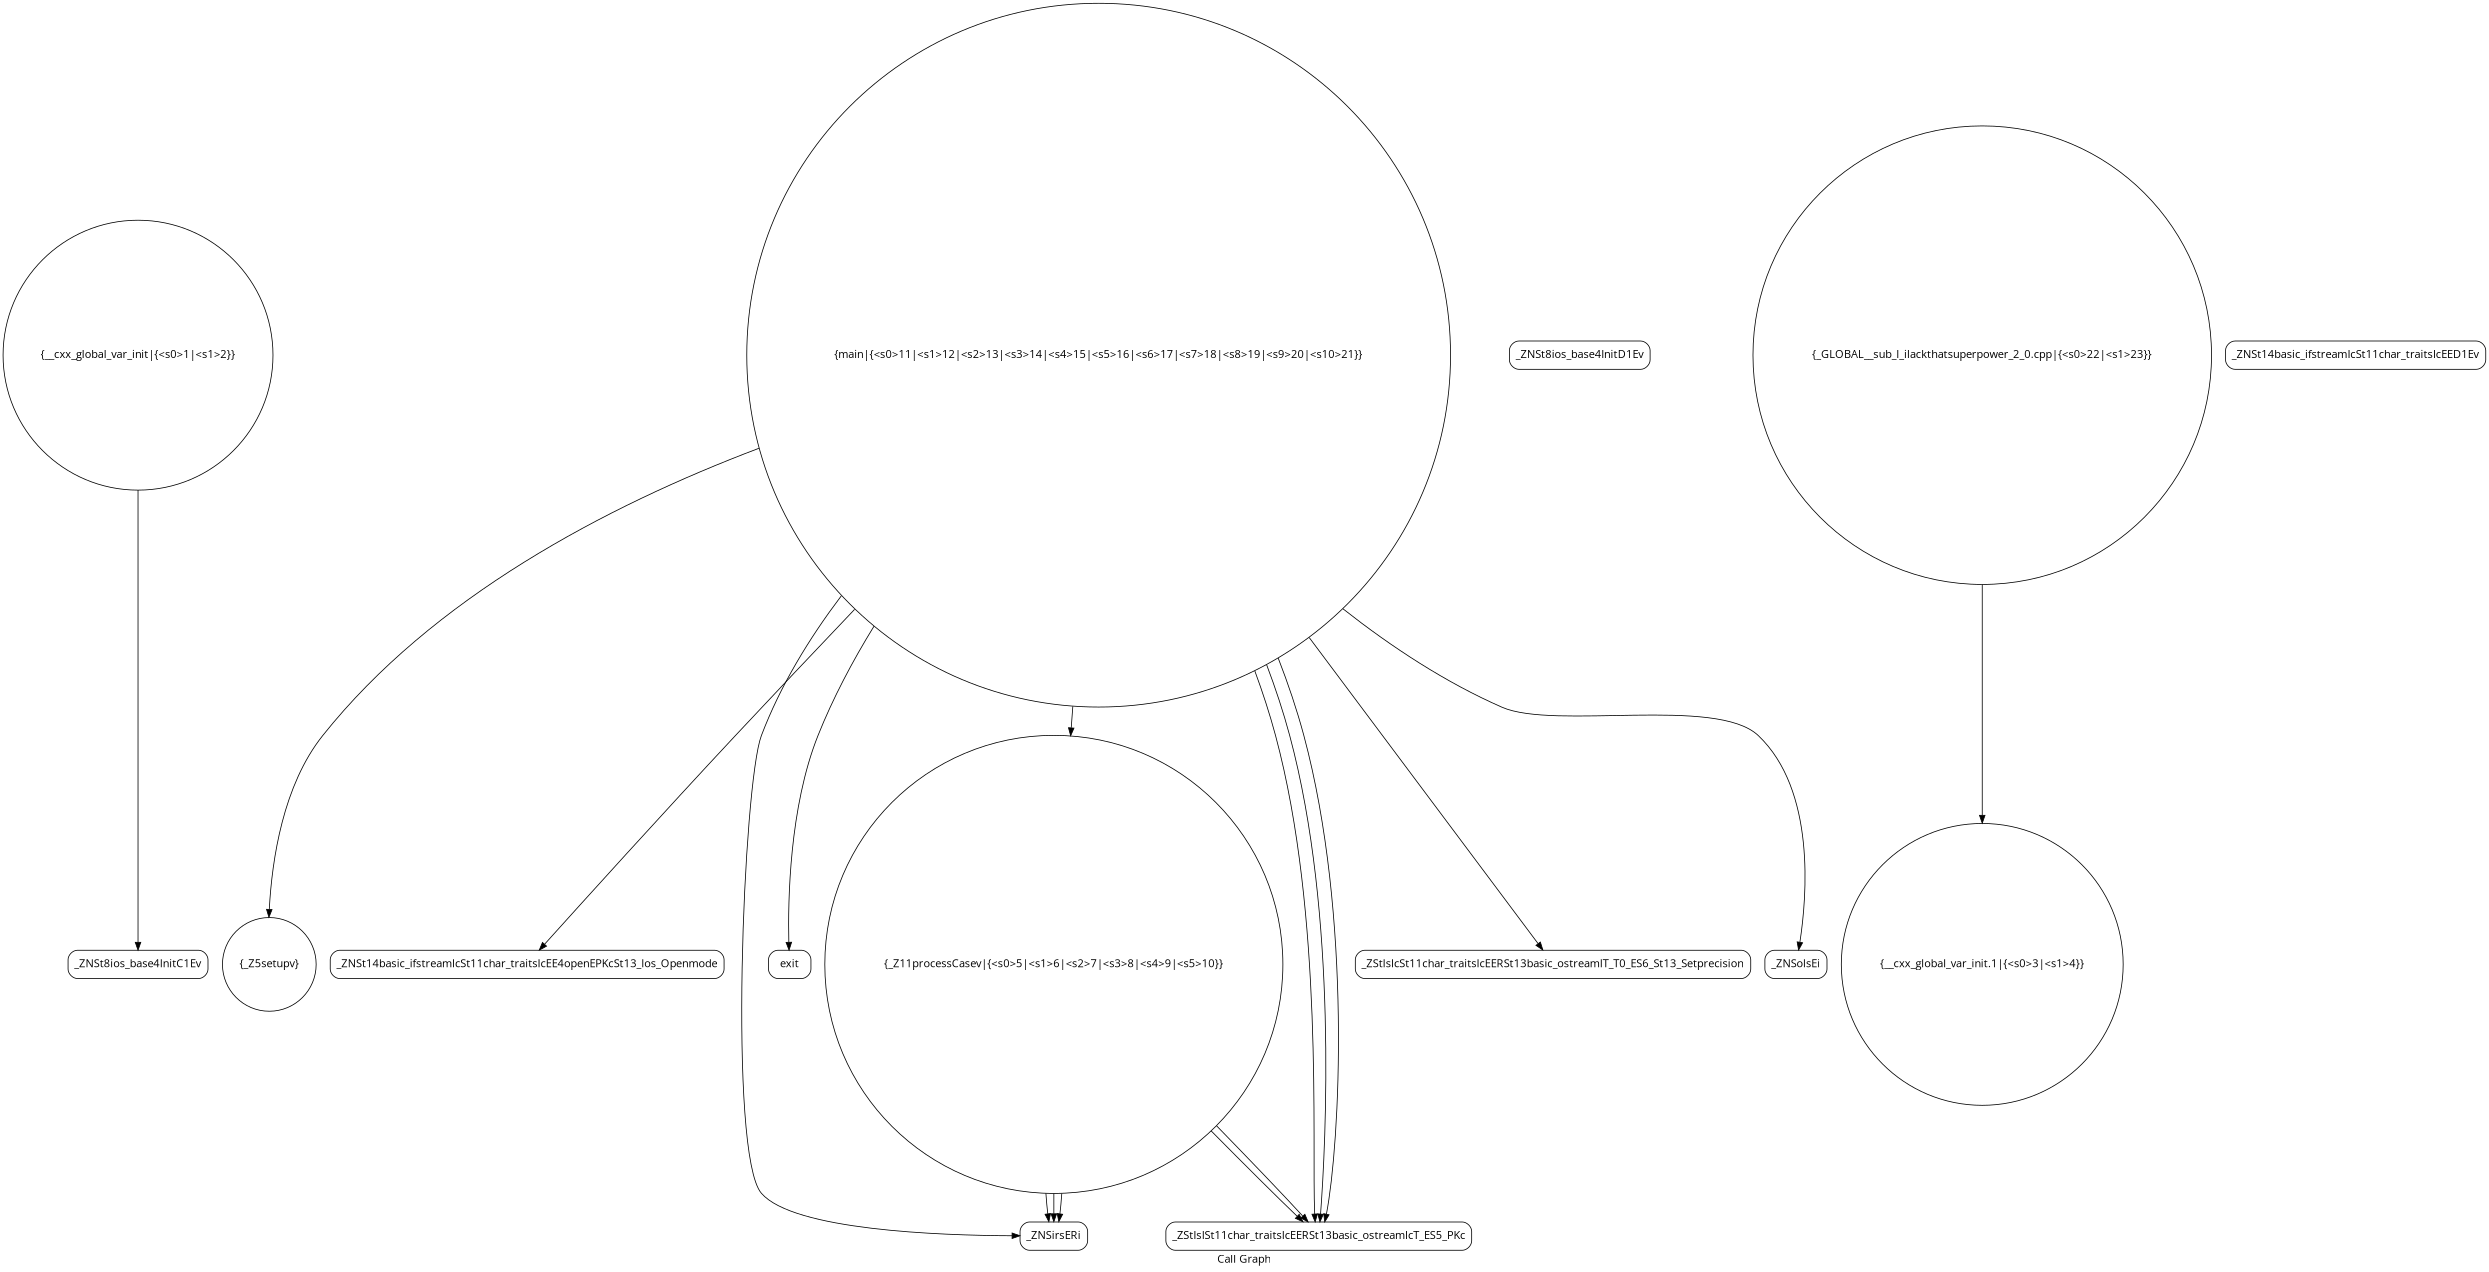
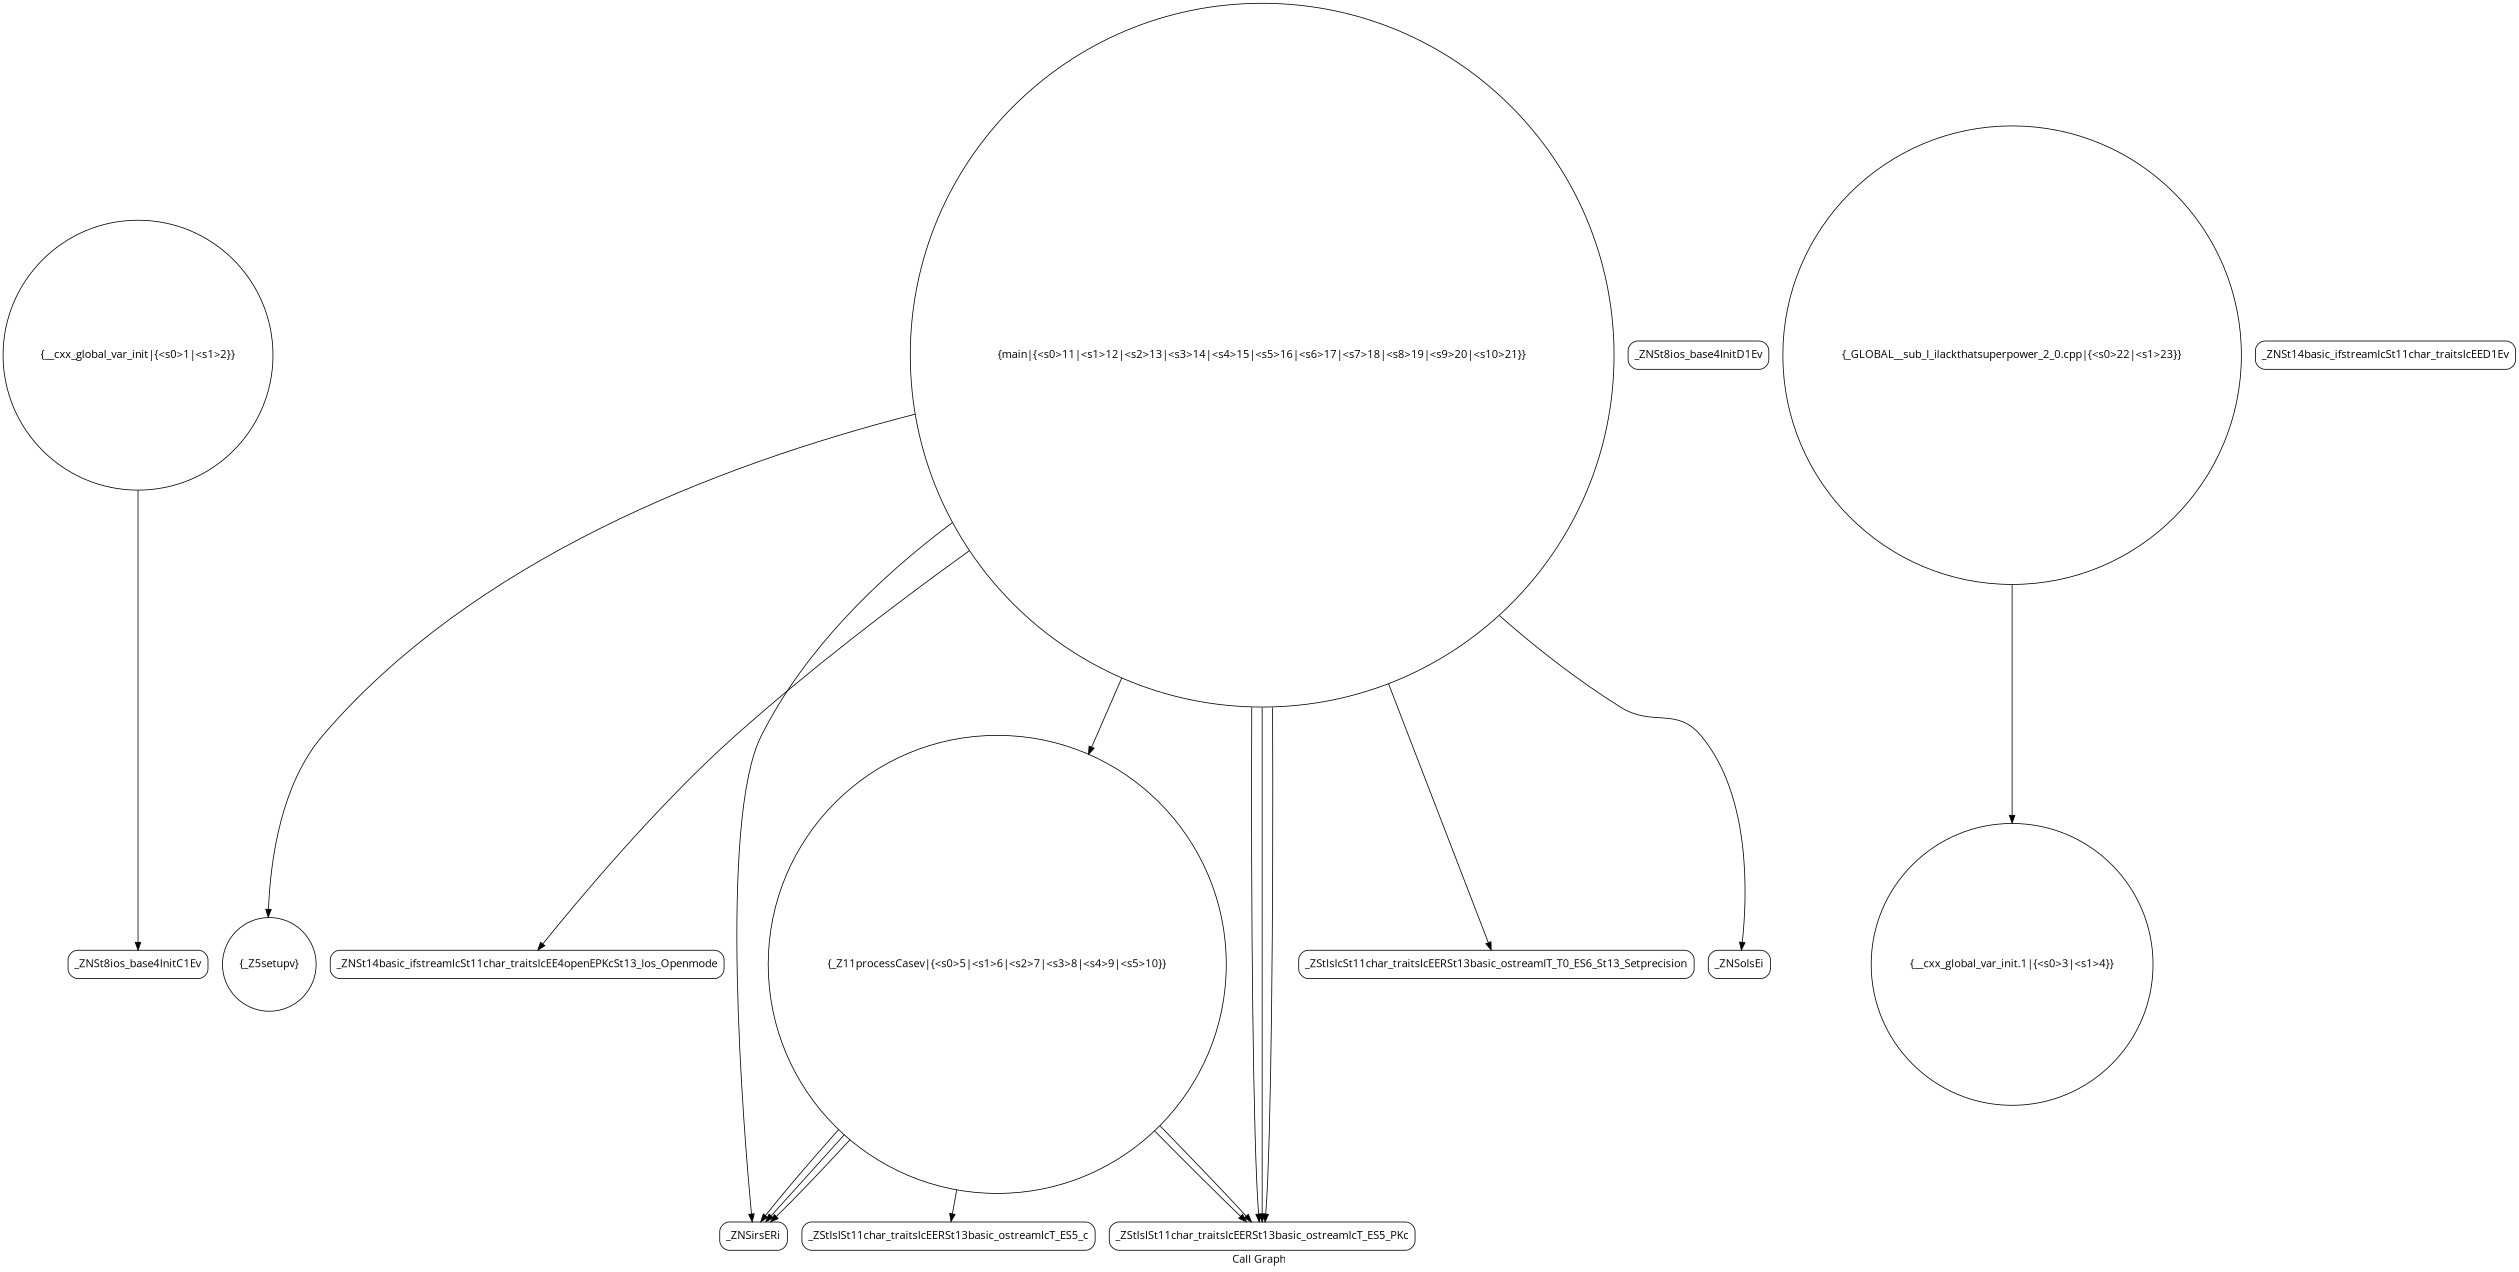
(790, 964) -> none
none -> (949, 1236)
